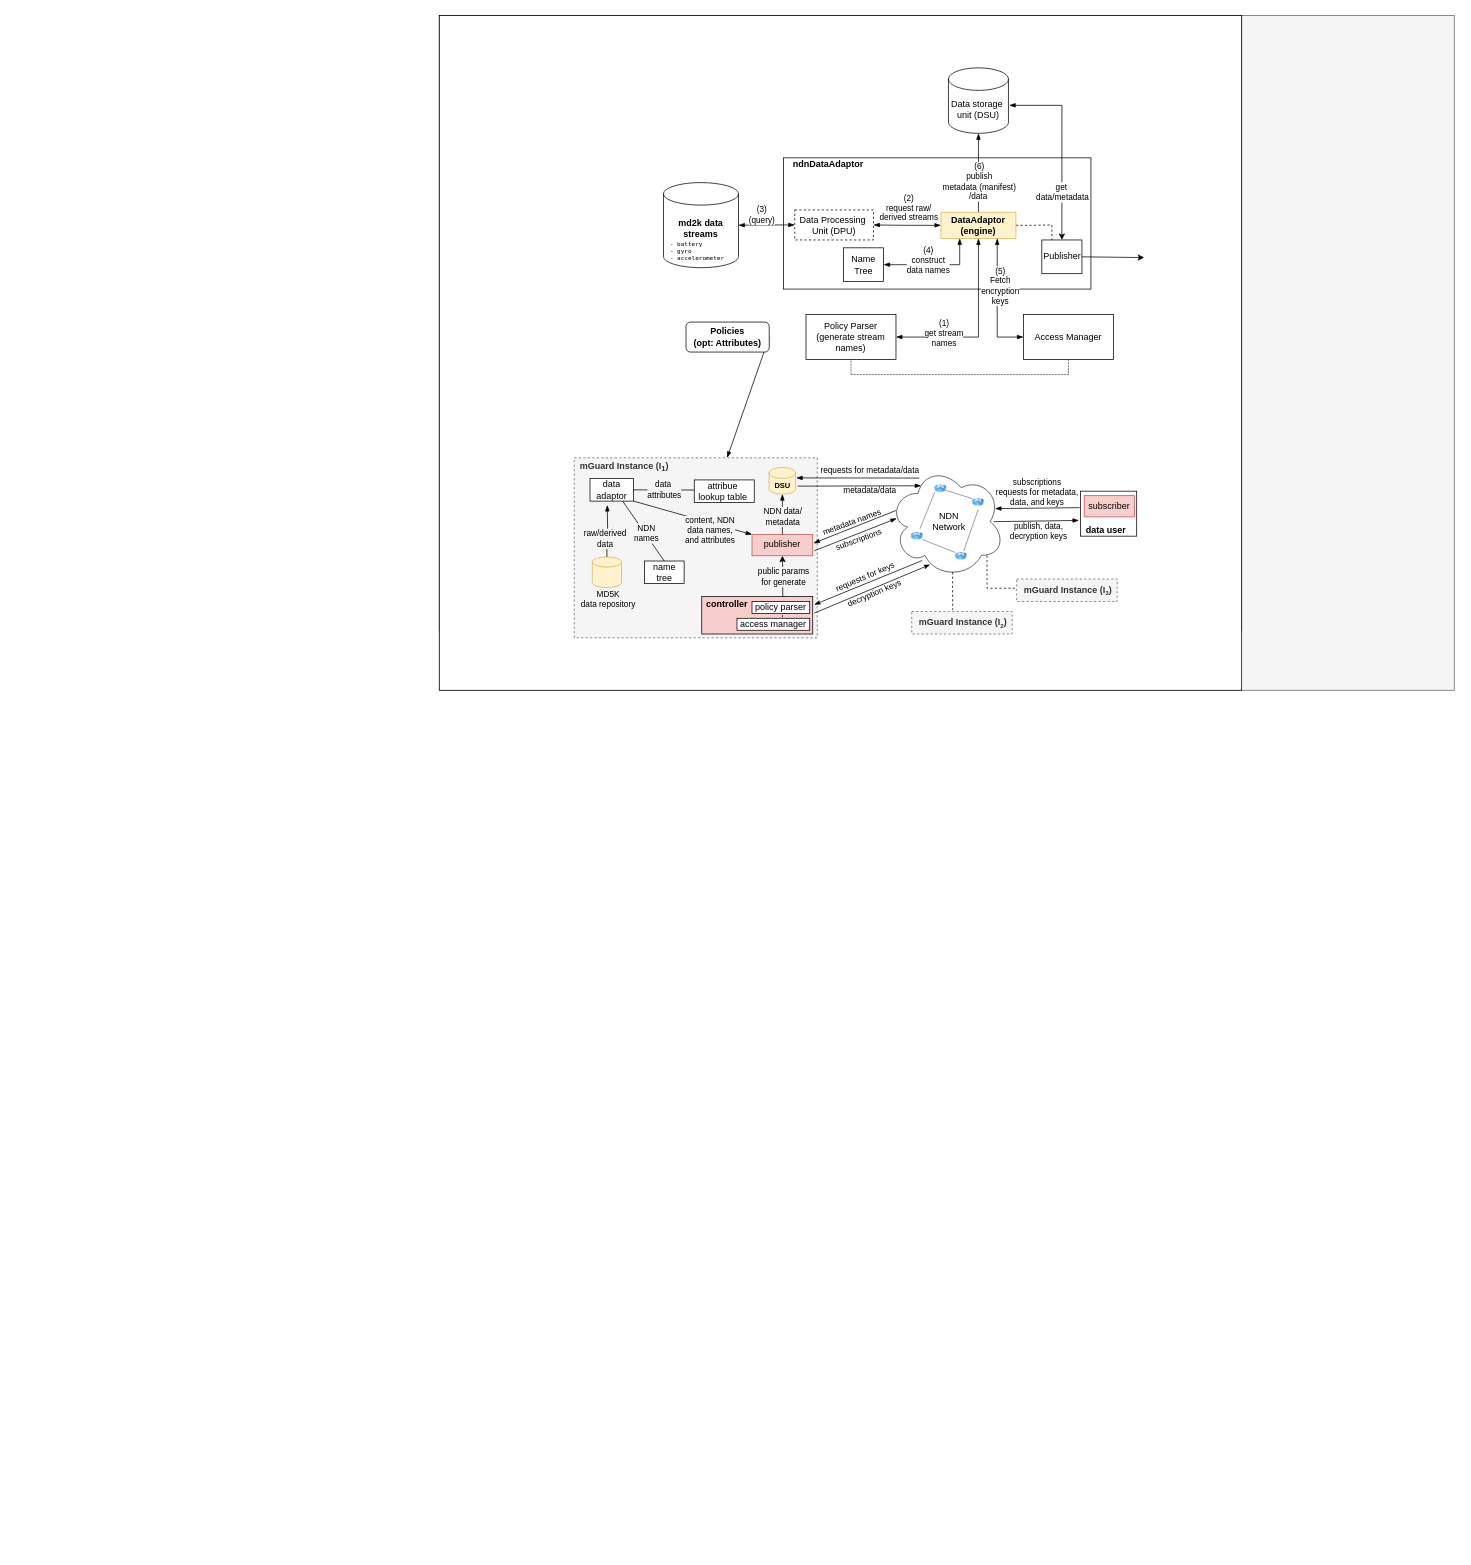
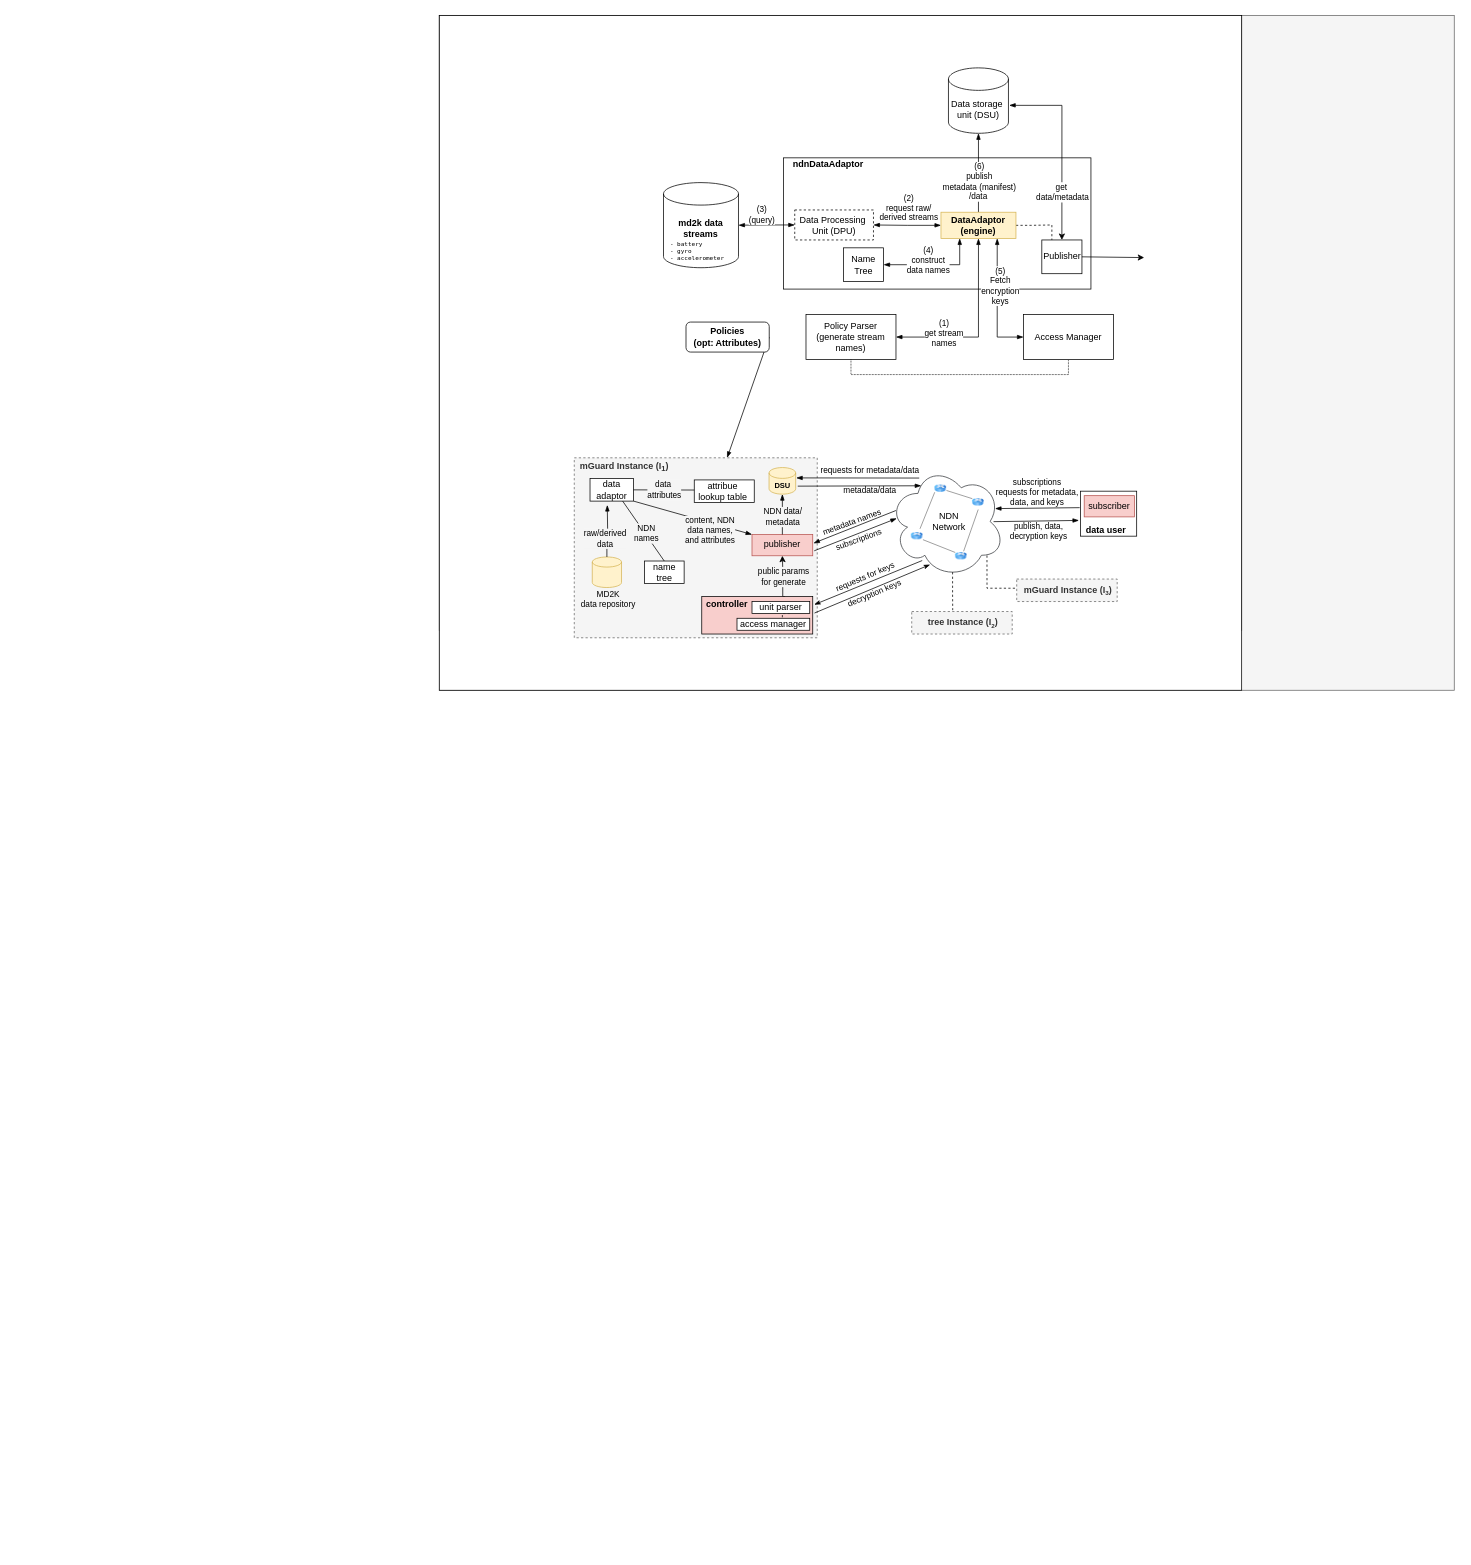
(608, 600) -> (608, 600)
(781, 608) -> (781, 608)
(962, 623) -> (962, 623)
